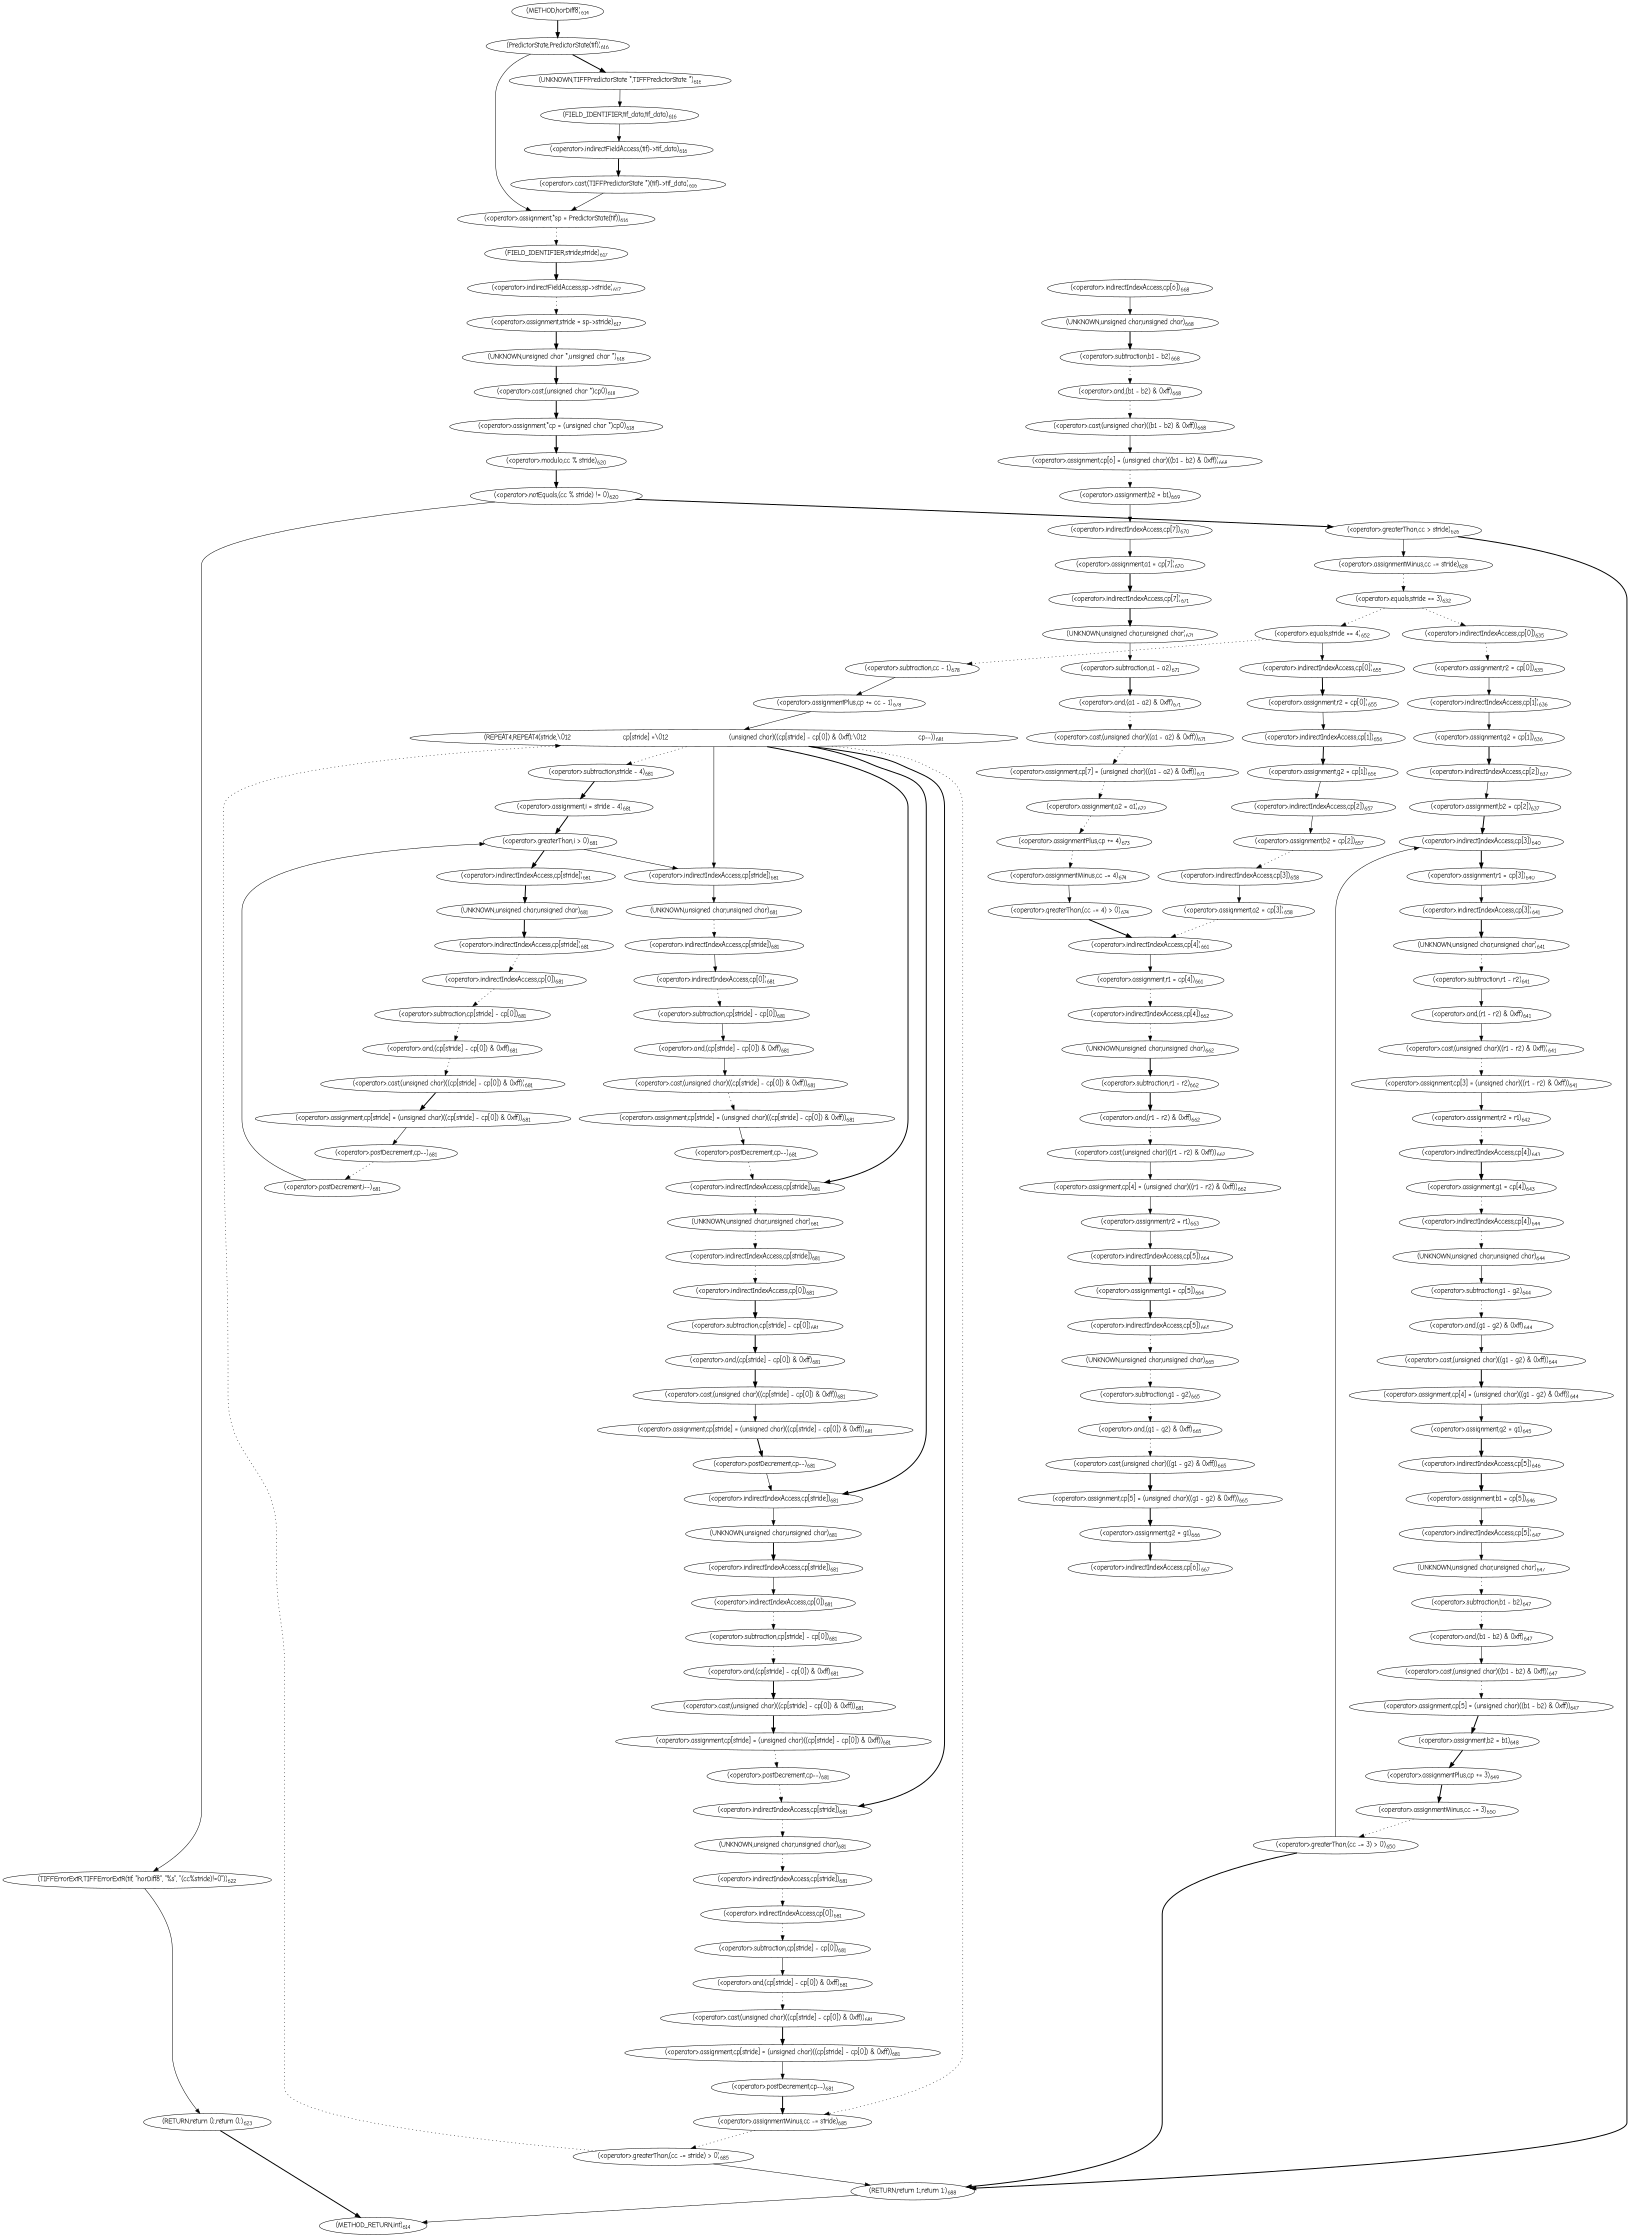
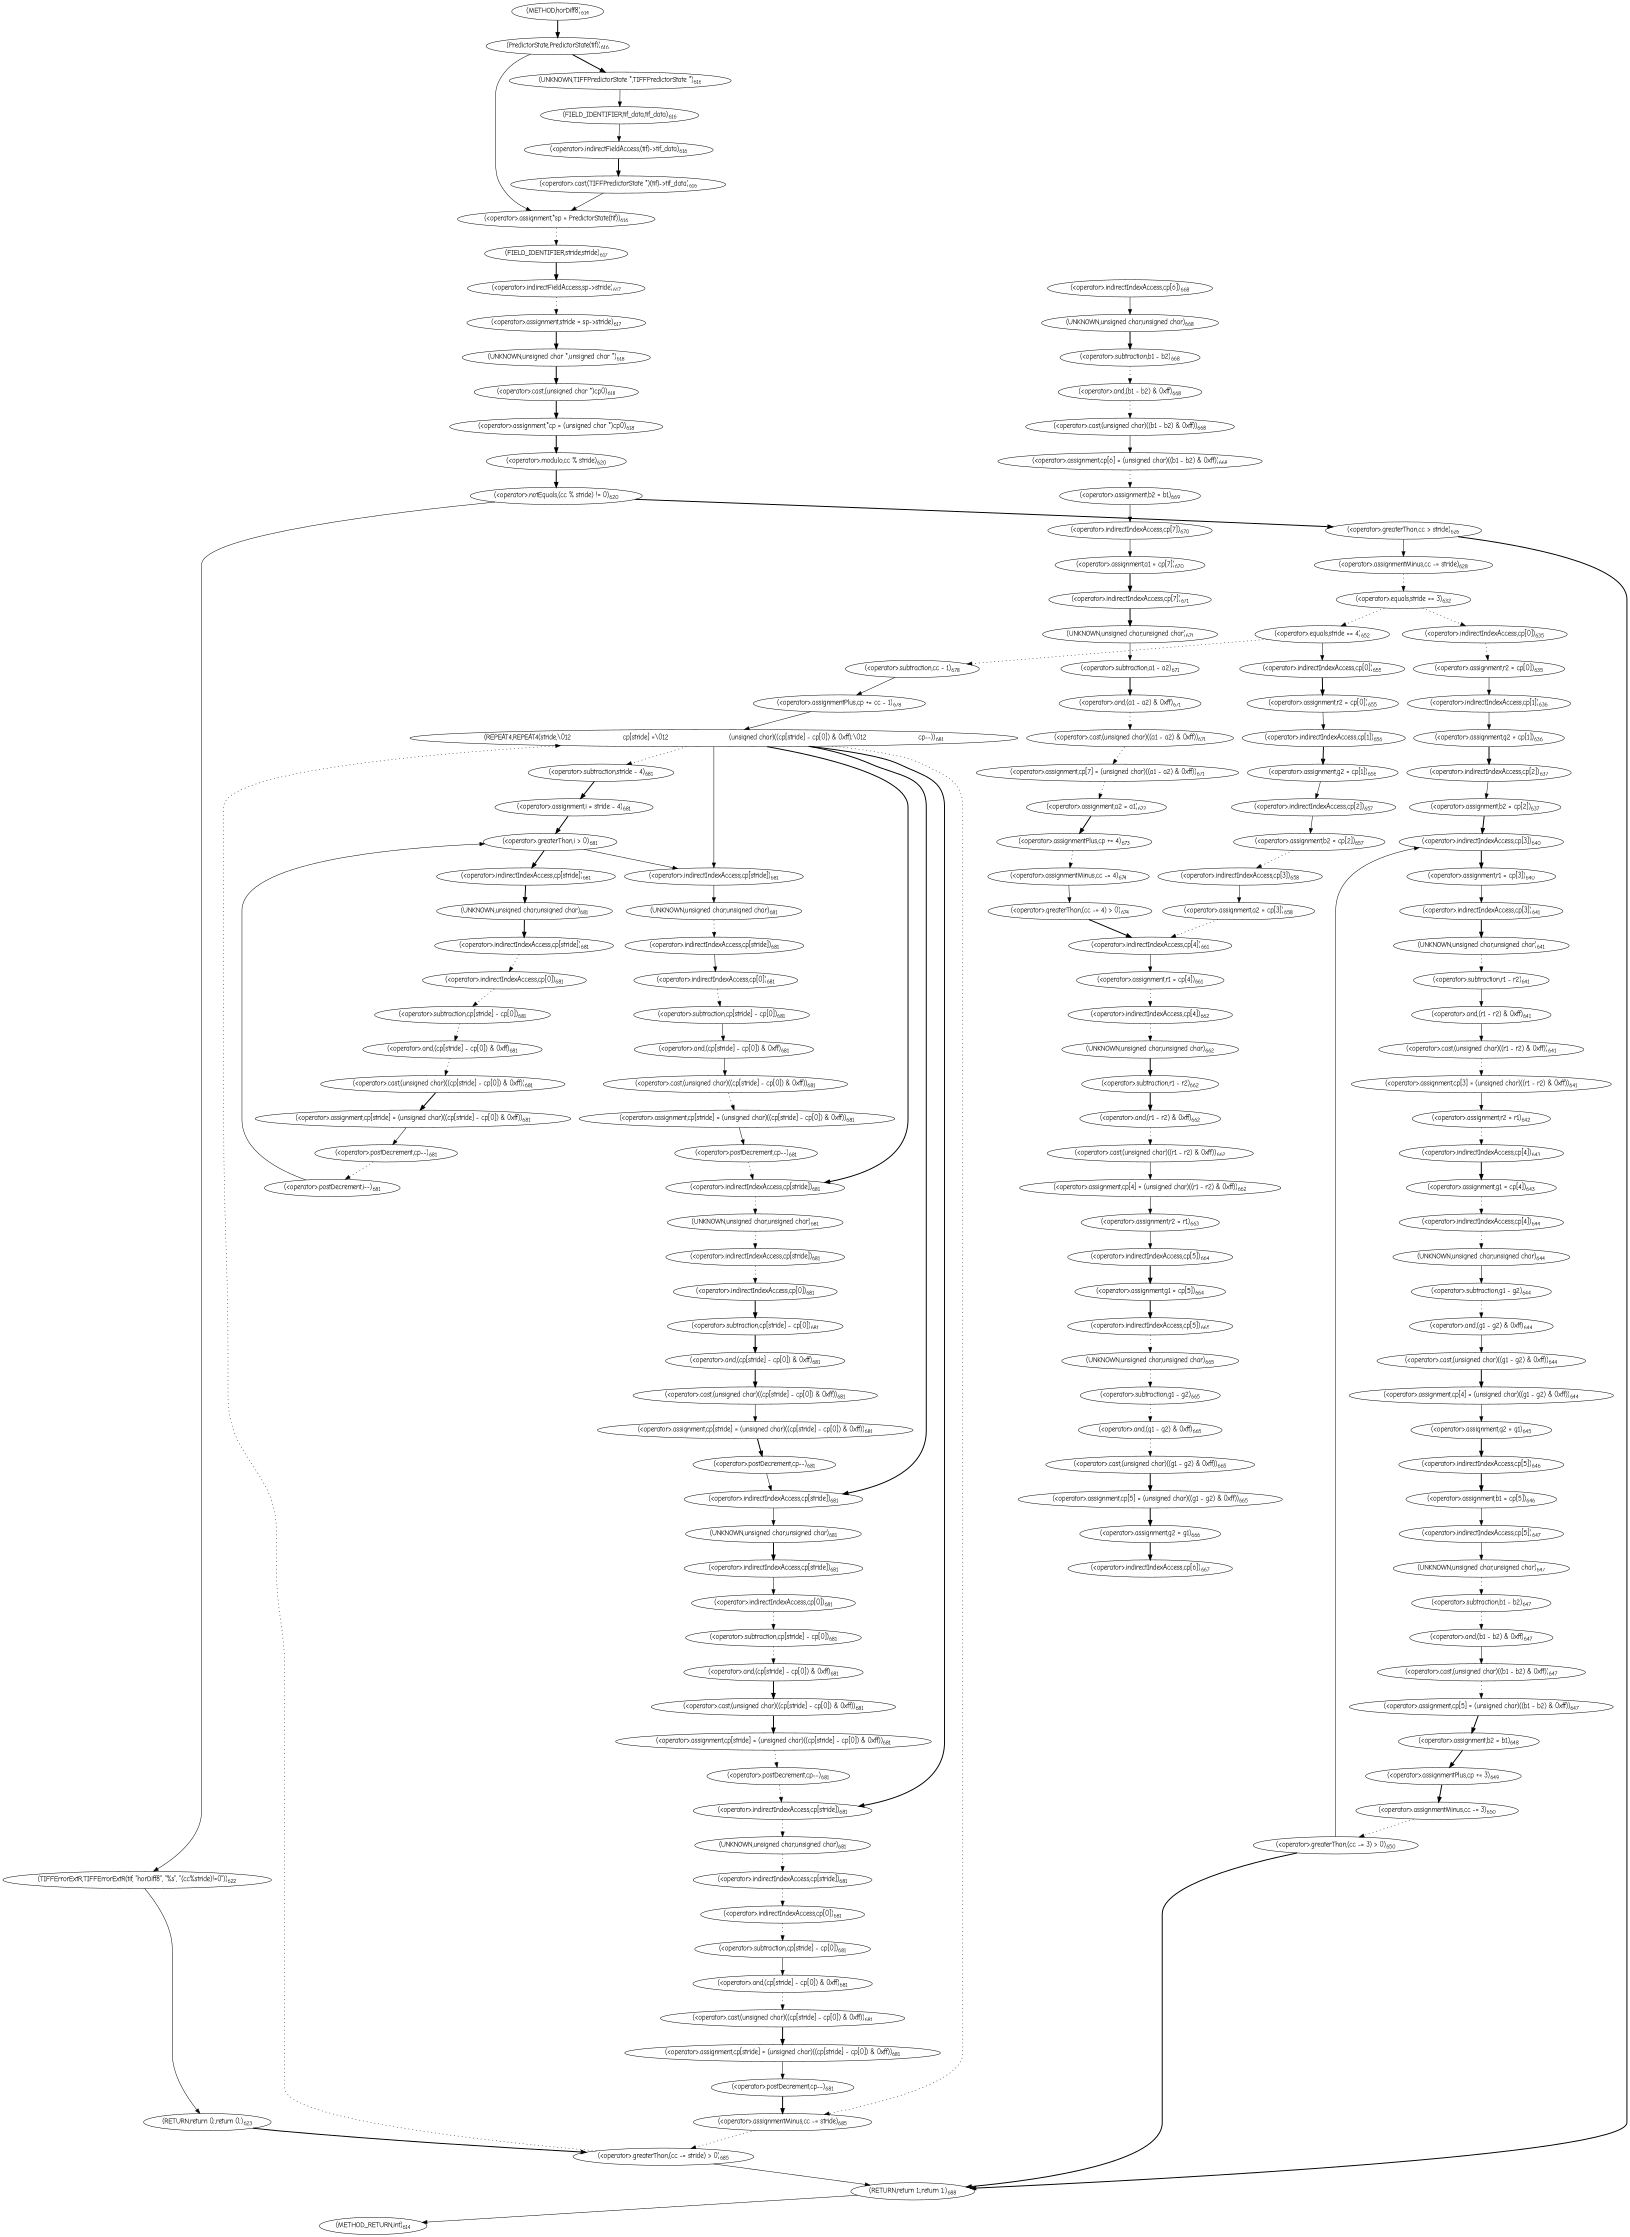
(1087, 823) -> (1087, 823)
(288, 2173) -> (417, 2142)
